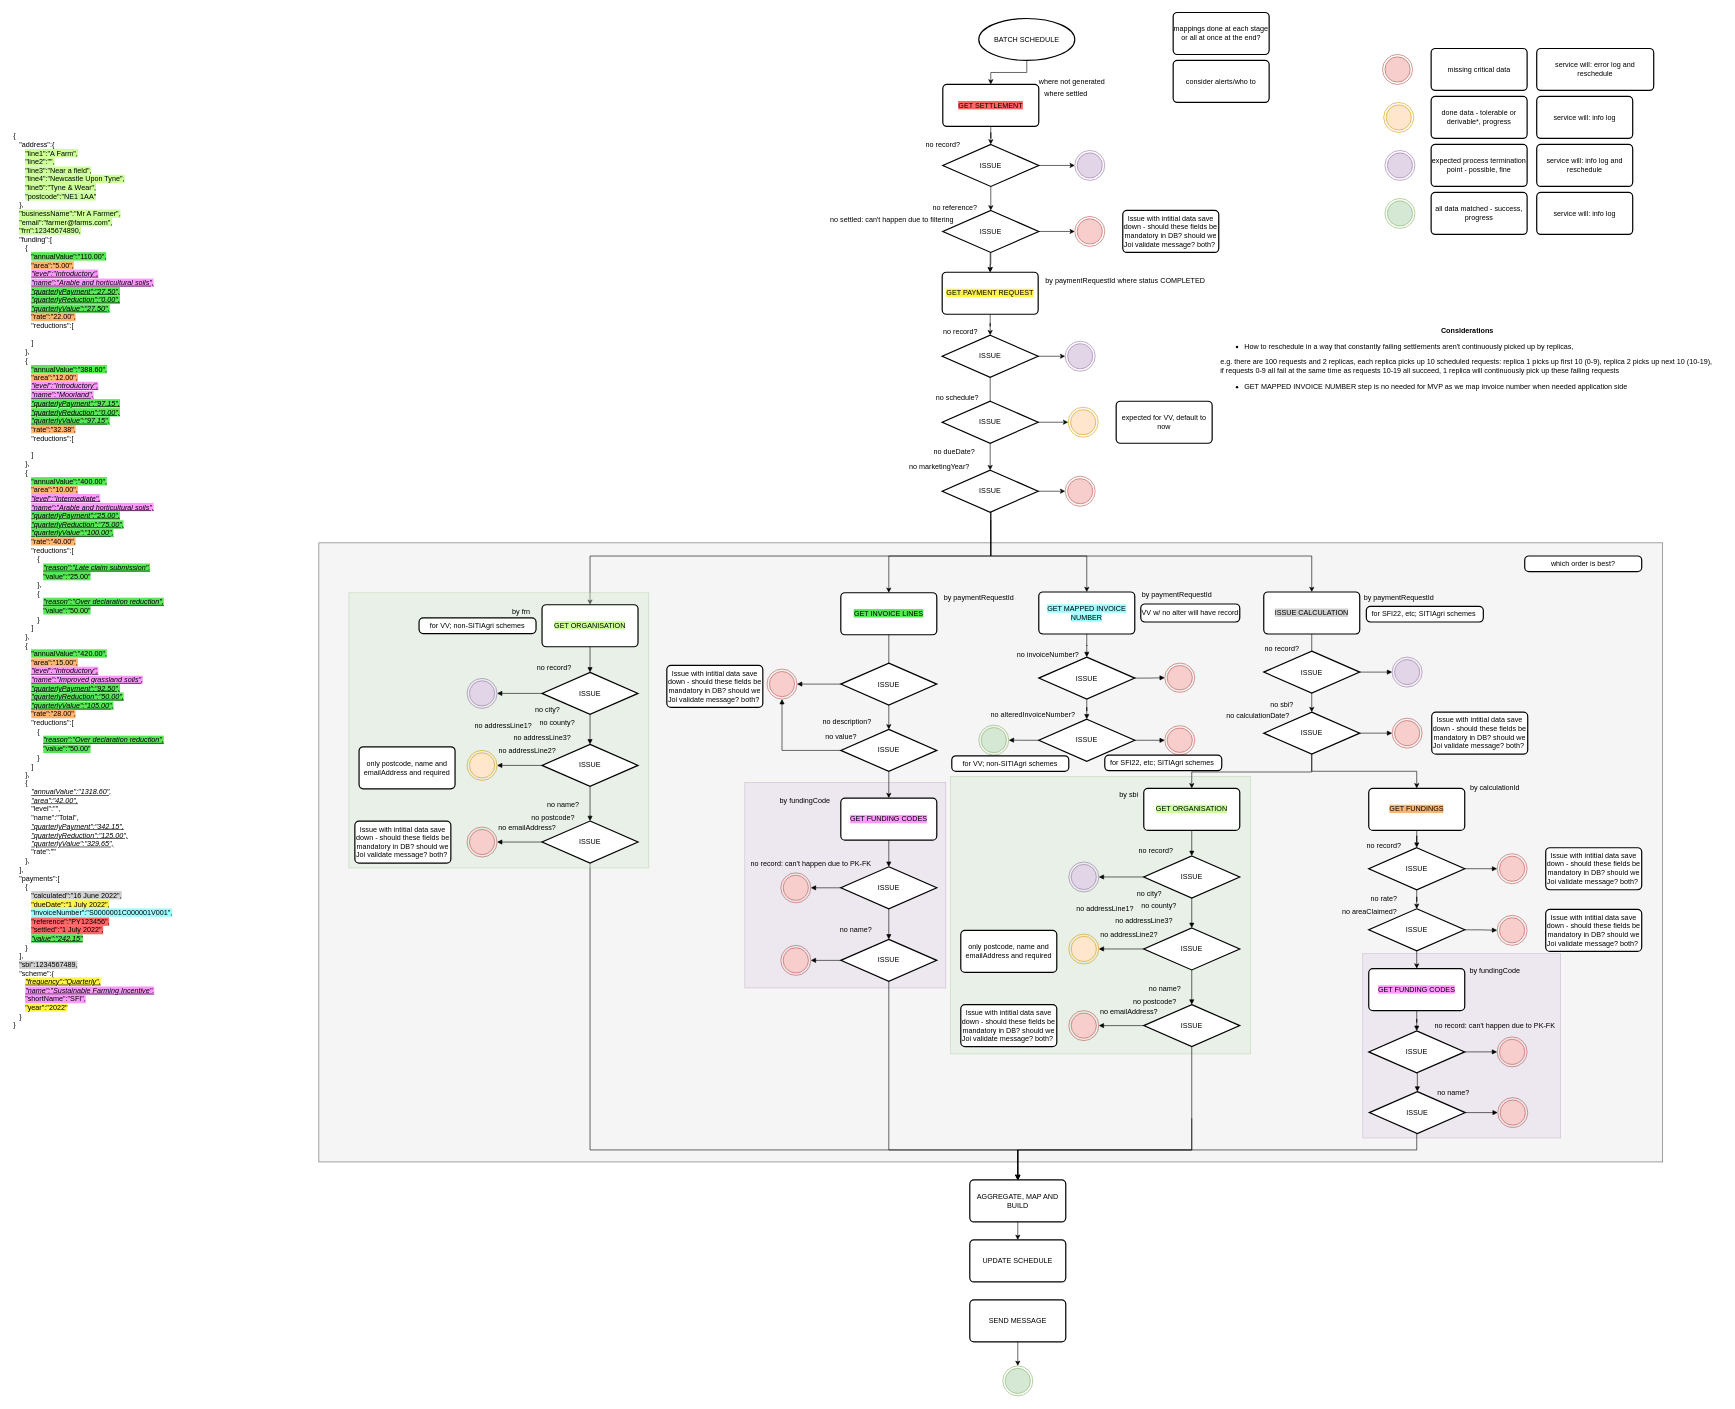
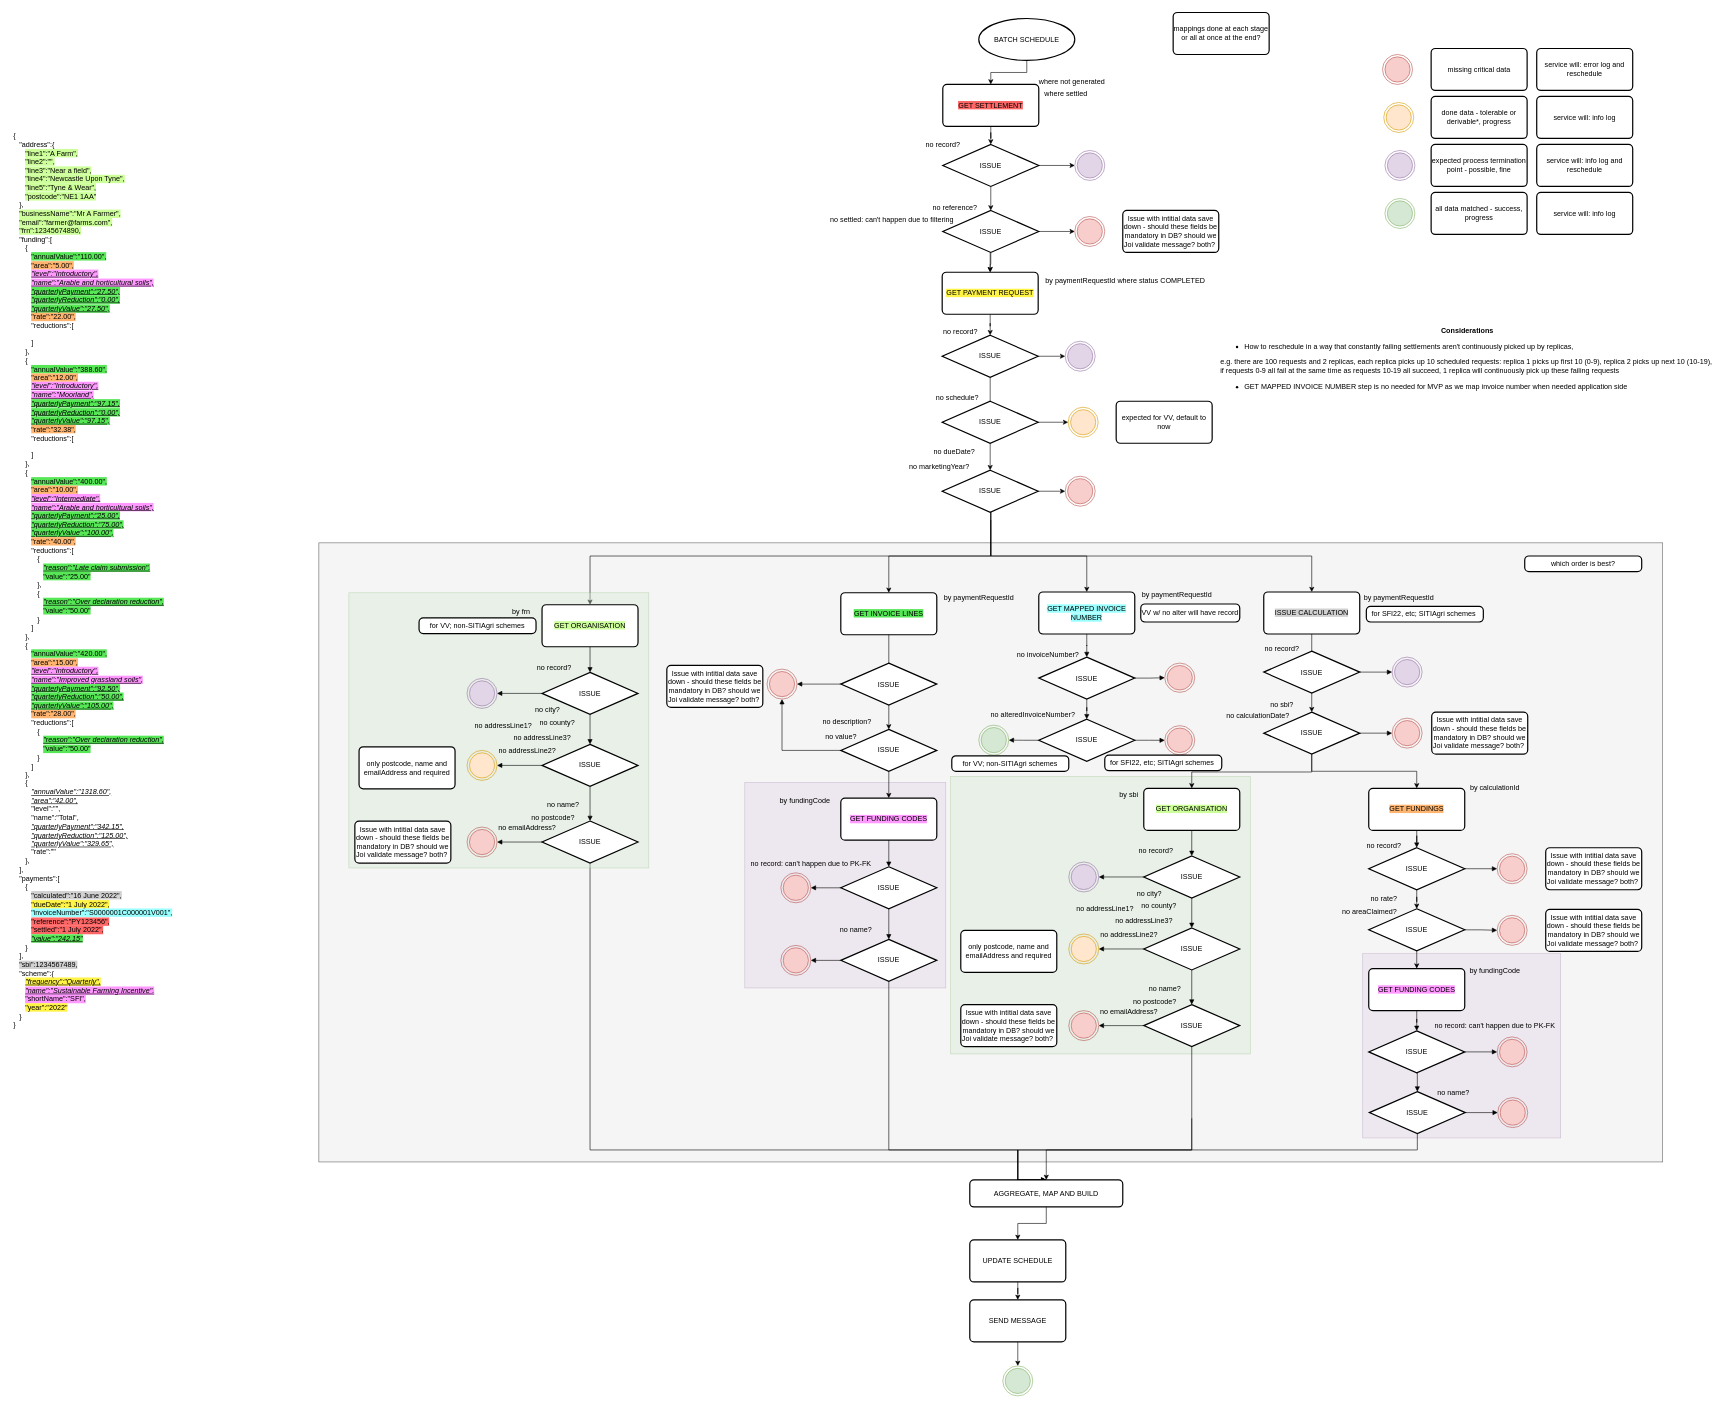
(1595, 69) -> (1585, 69)
(1221, 81) -> none
(1018, 1201) -> (1046, 1193)
none -> (1018, 1291)
